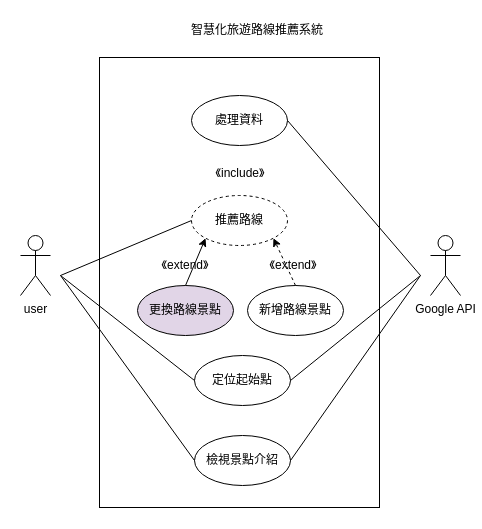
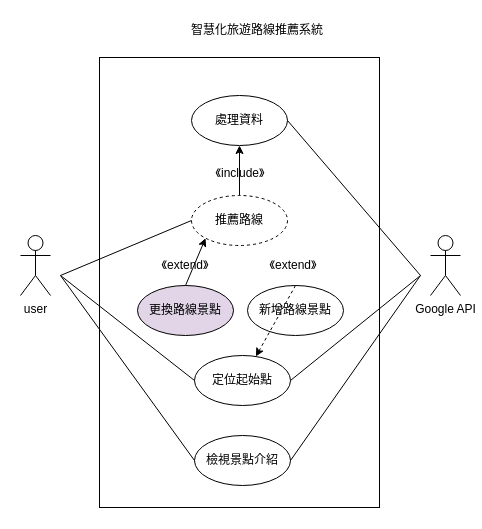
none -> (240, 174)
(286, 265) -> (277, 318)
